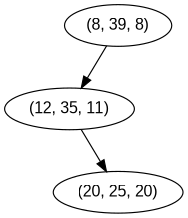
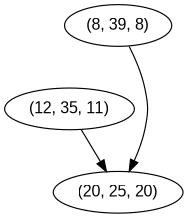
(97, 62) -> (147, 103)
